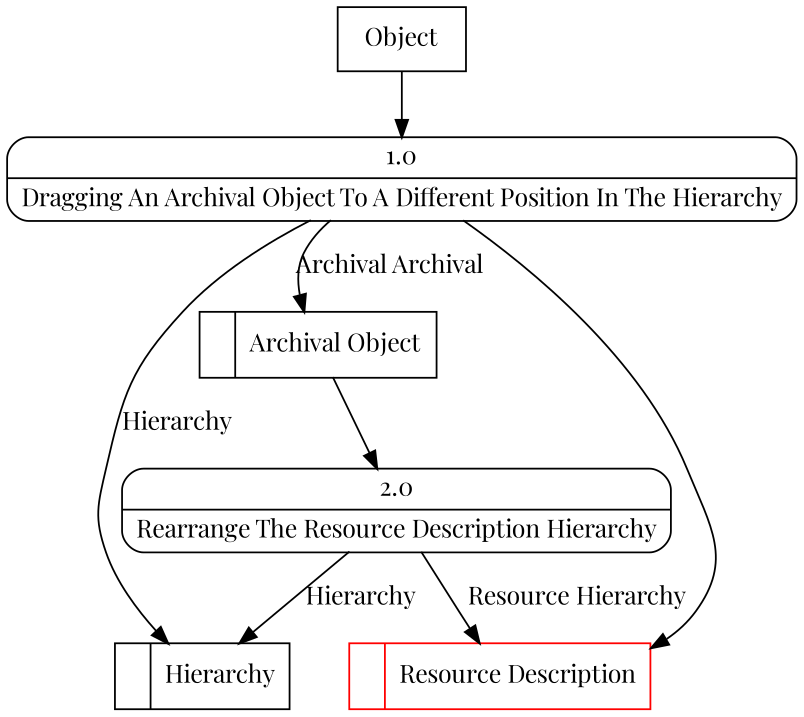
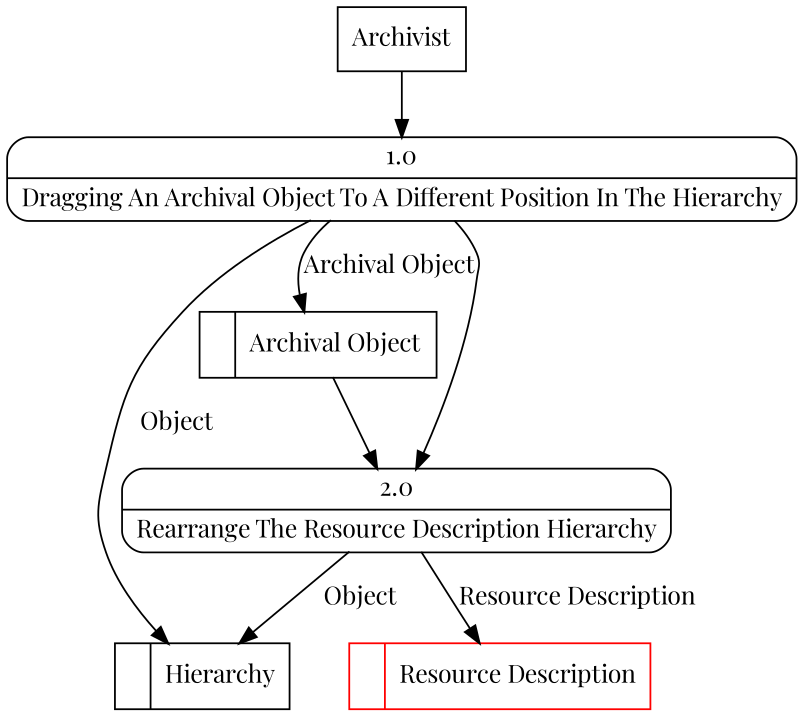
(402, 39) -> (402, 39)
(390, 266) -> (390, 266)
(652, 405) -> (465, 336)
(177, 423) -> (177, 423)
(361, 598) -> (361, 598)
(577, 598) -> (577, 598)
